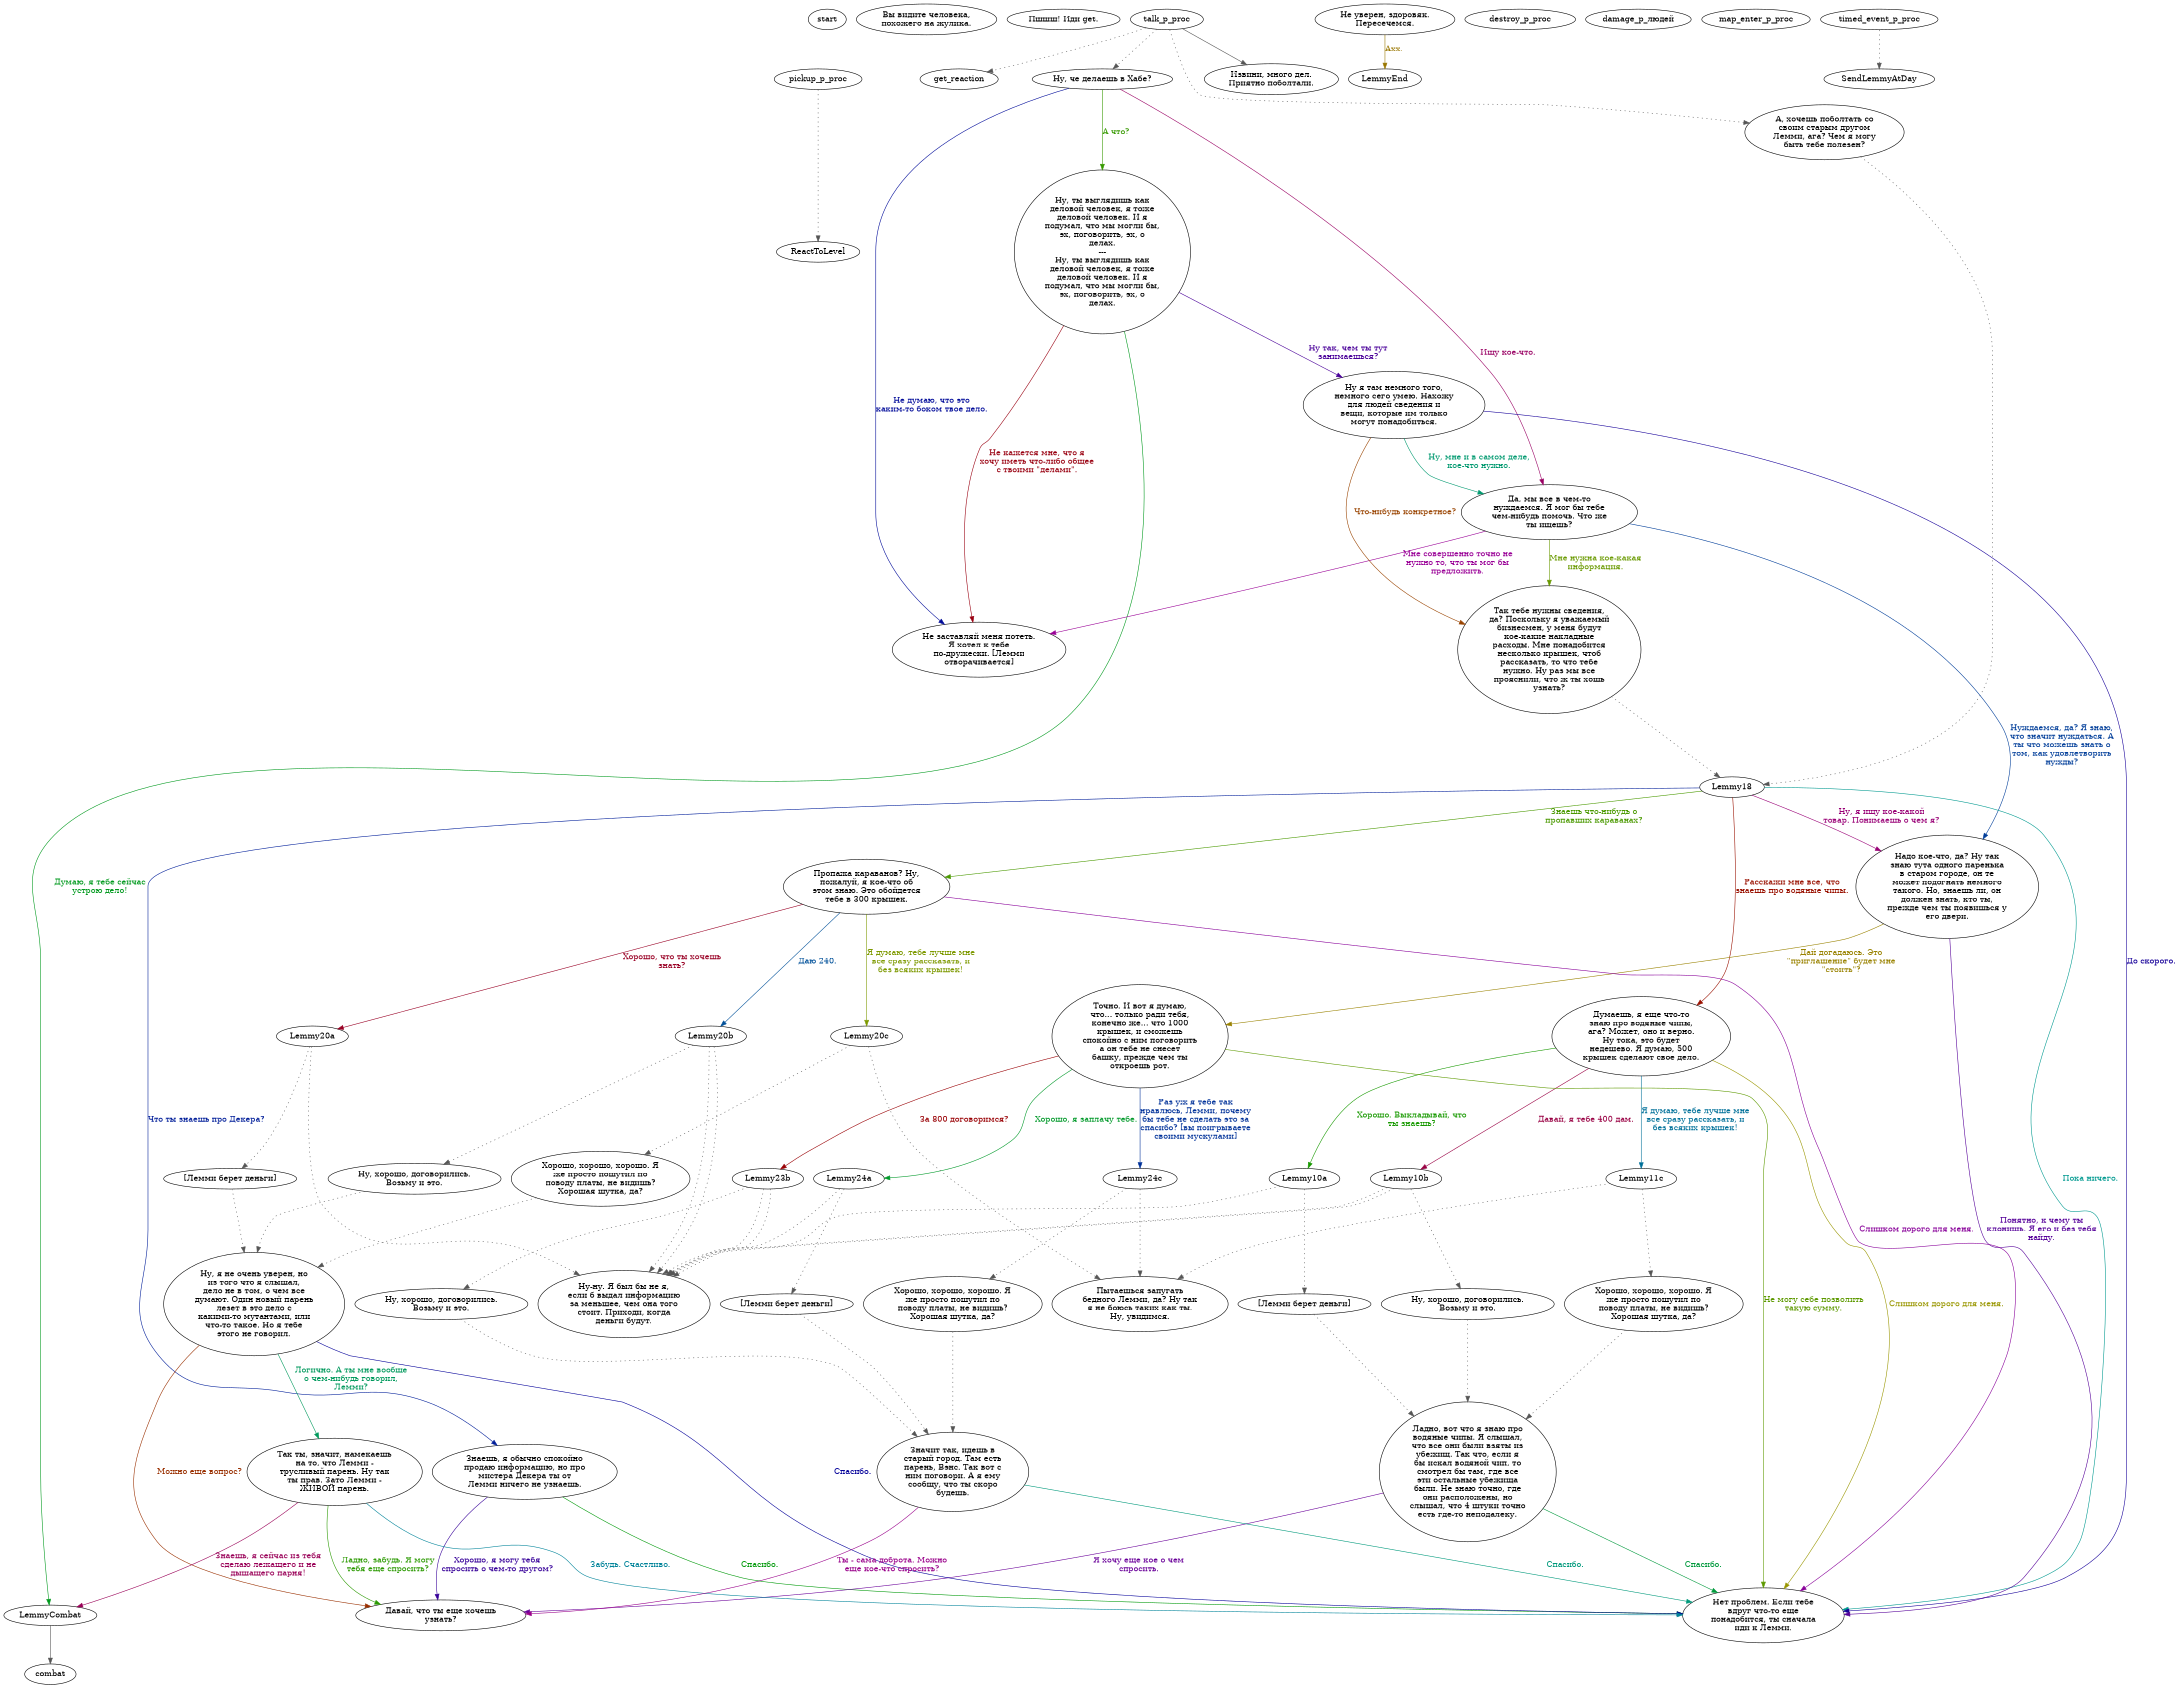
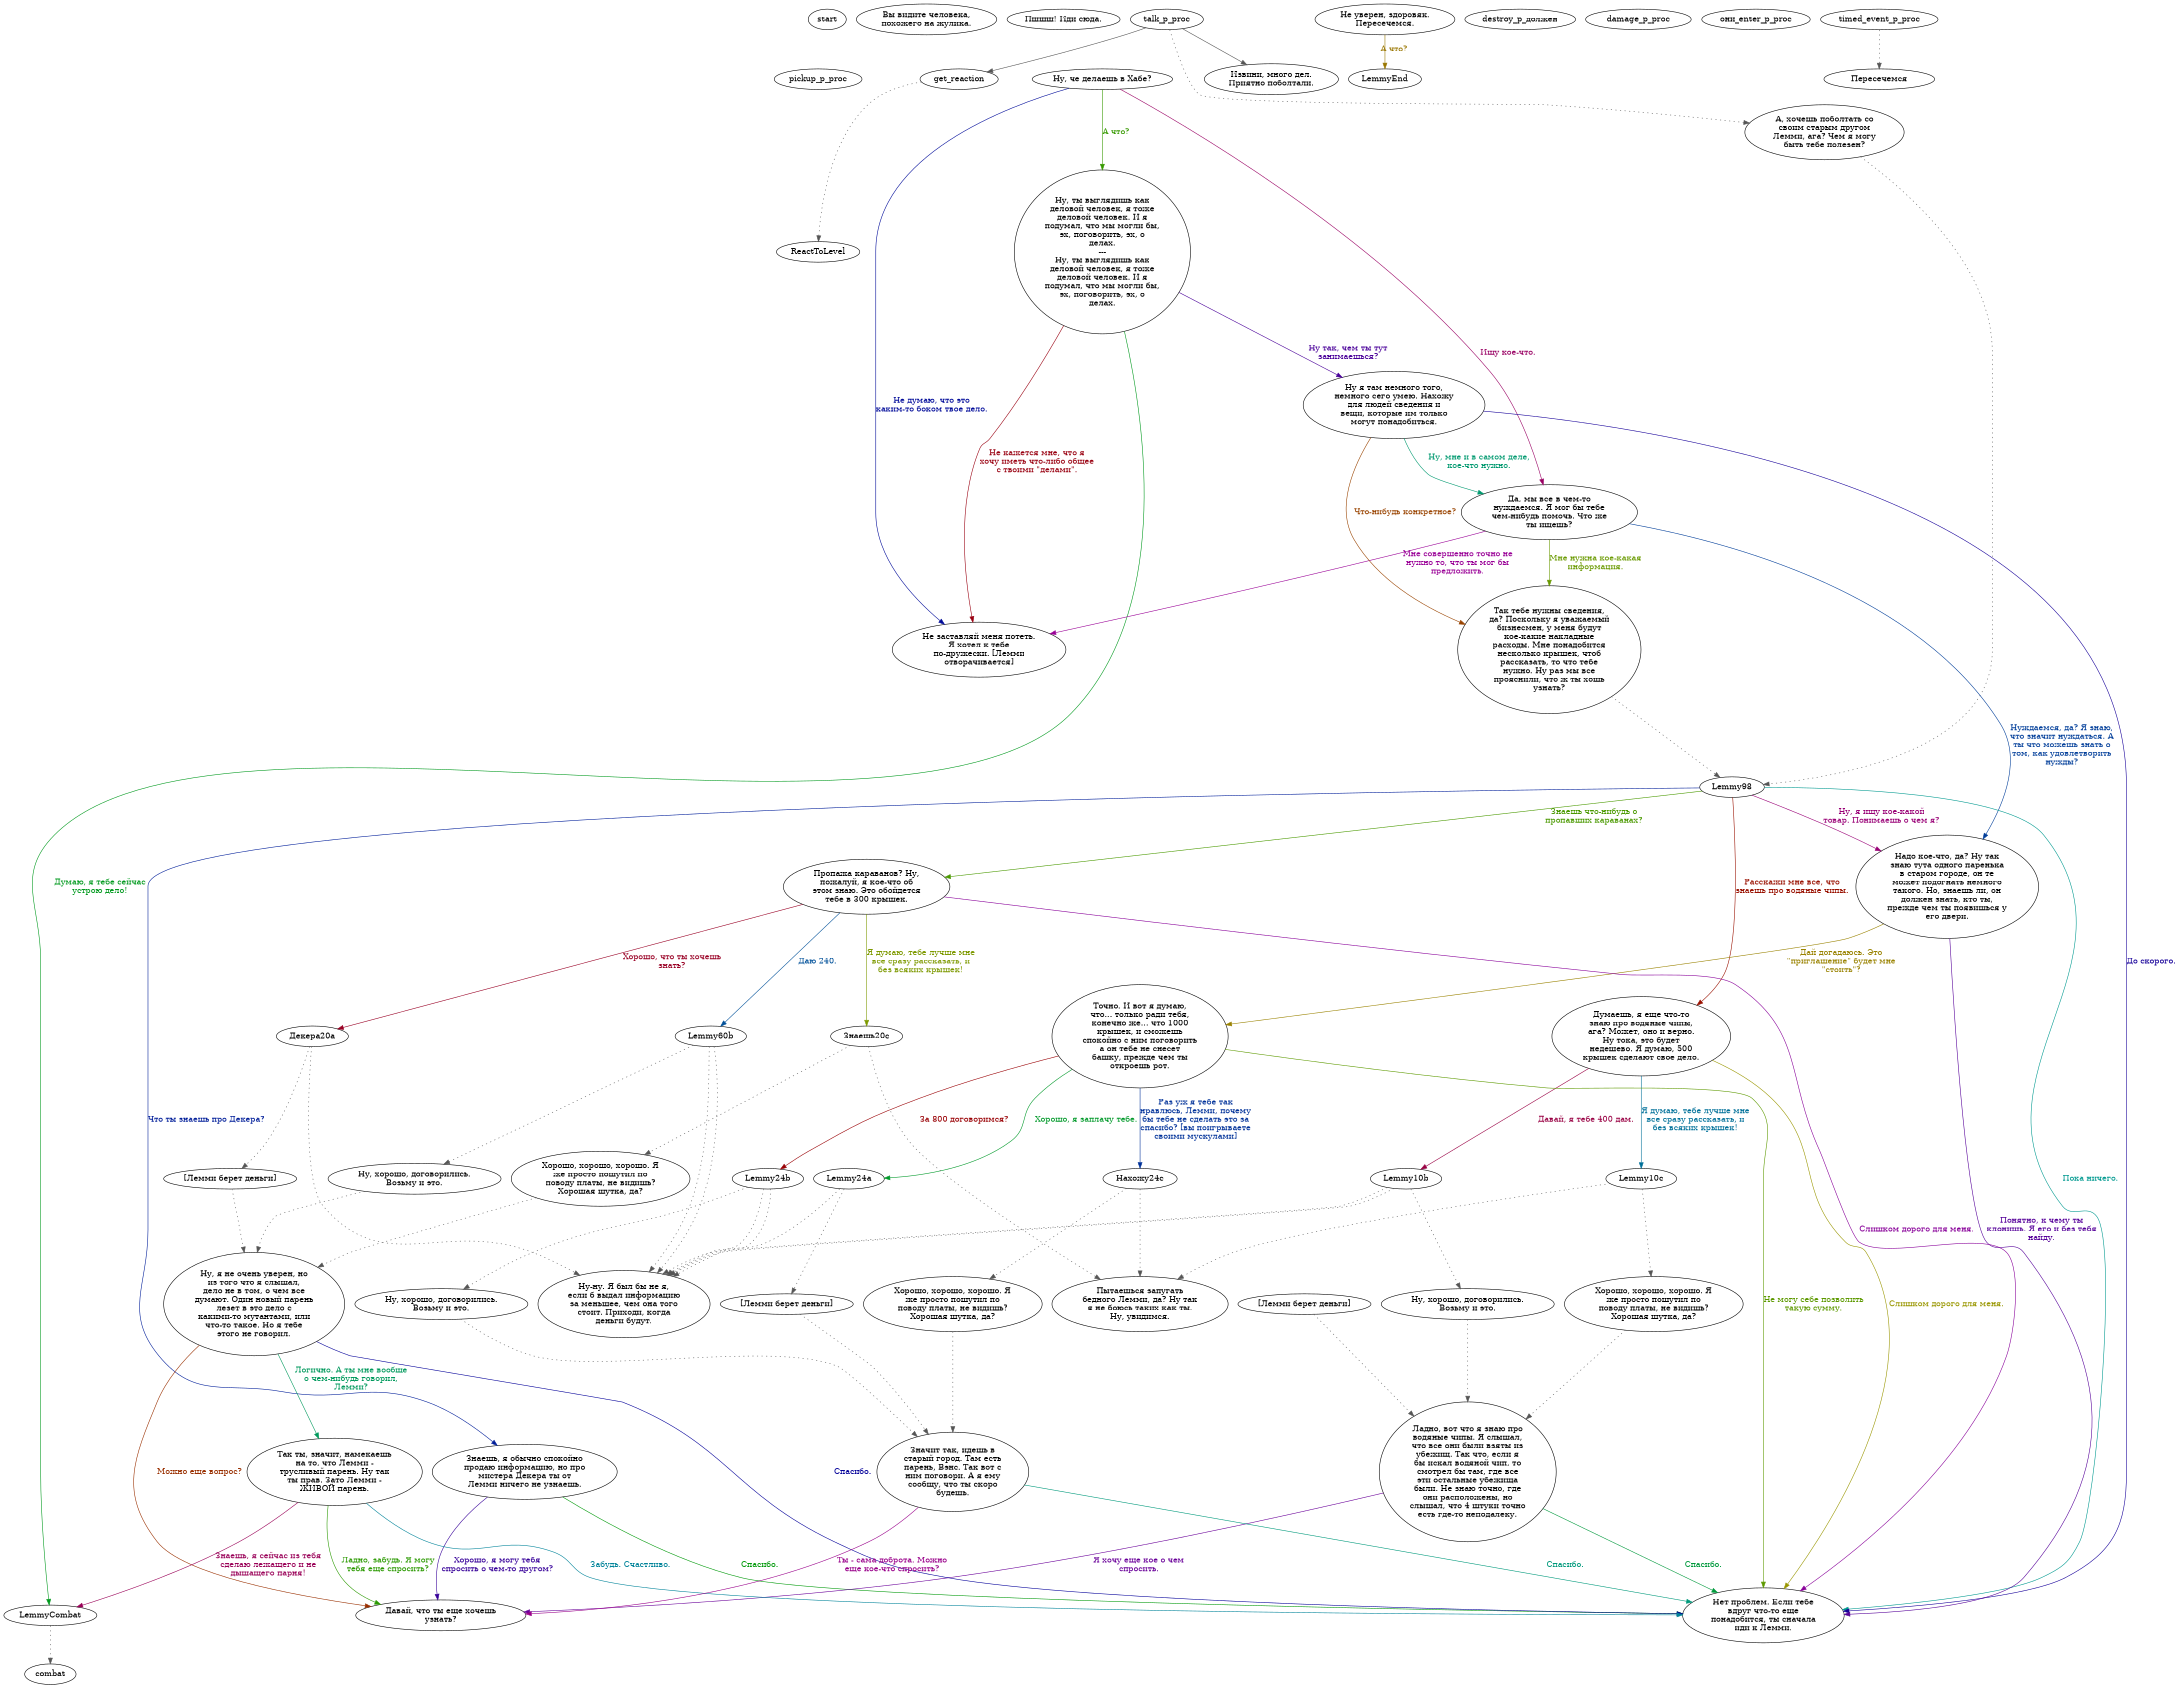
(1064, 19) -> (1064, 19)
(1520, 19) -> (1520, 19)
(1638, 19) -> (1638, 19)
(1756, 19) -> (1756, 19)
(1137, 47) -> none
(1394, 49) -> (1394, 49)
(1070, 51) -> (1070, 51)
(1879, 79) -> (1879, 79)
(818, 163) -> (843, 138)
(1732, 787) -> (1732, 787)
(312, 1036) -> (312, 1036)
(711, 1036) -> (711, 1036)
(867, 1036) -> (867, 1036)
(768, 1179) -> (768, 1179)
(1140, 1179) -> (1140, 1179)
(1304, 1179) -> none
(1641, 1179) -> (1641, 1179)
(50, 1642) -> (50, 1642)
